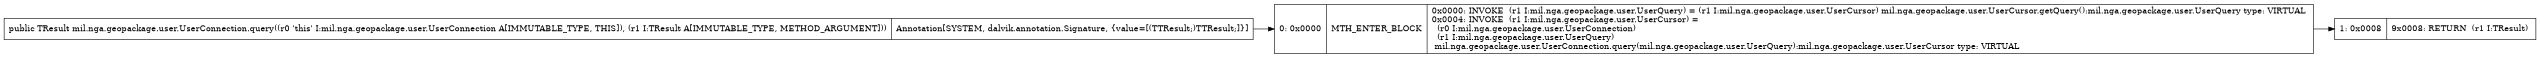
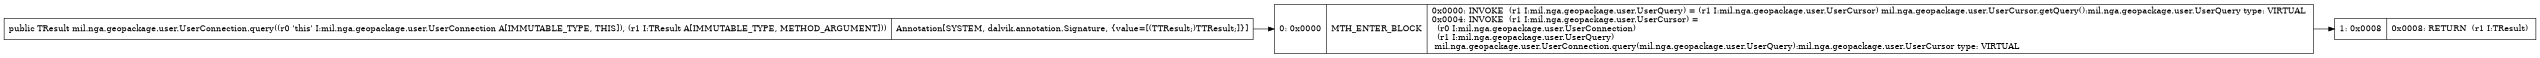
(2461, 29) -> (2461, 29)
